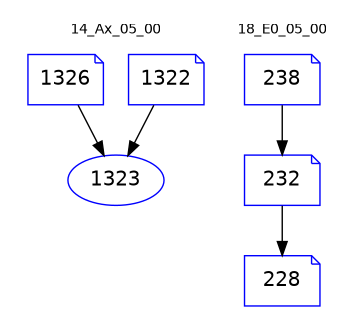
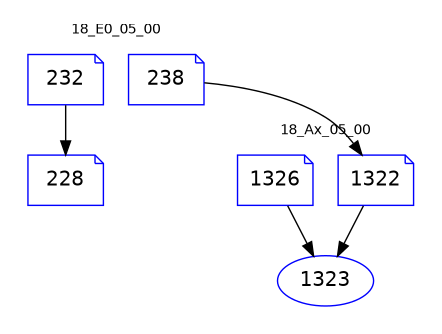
(116, 30) -> (326, 131)
(282, 123) -> (285, 99)
